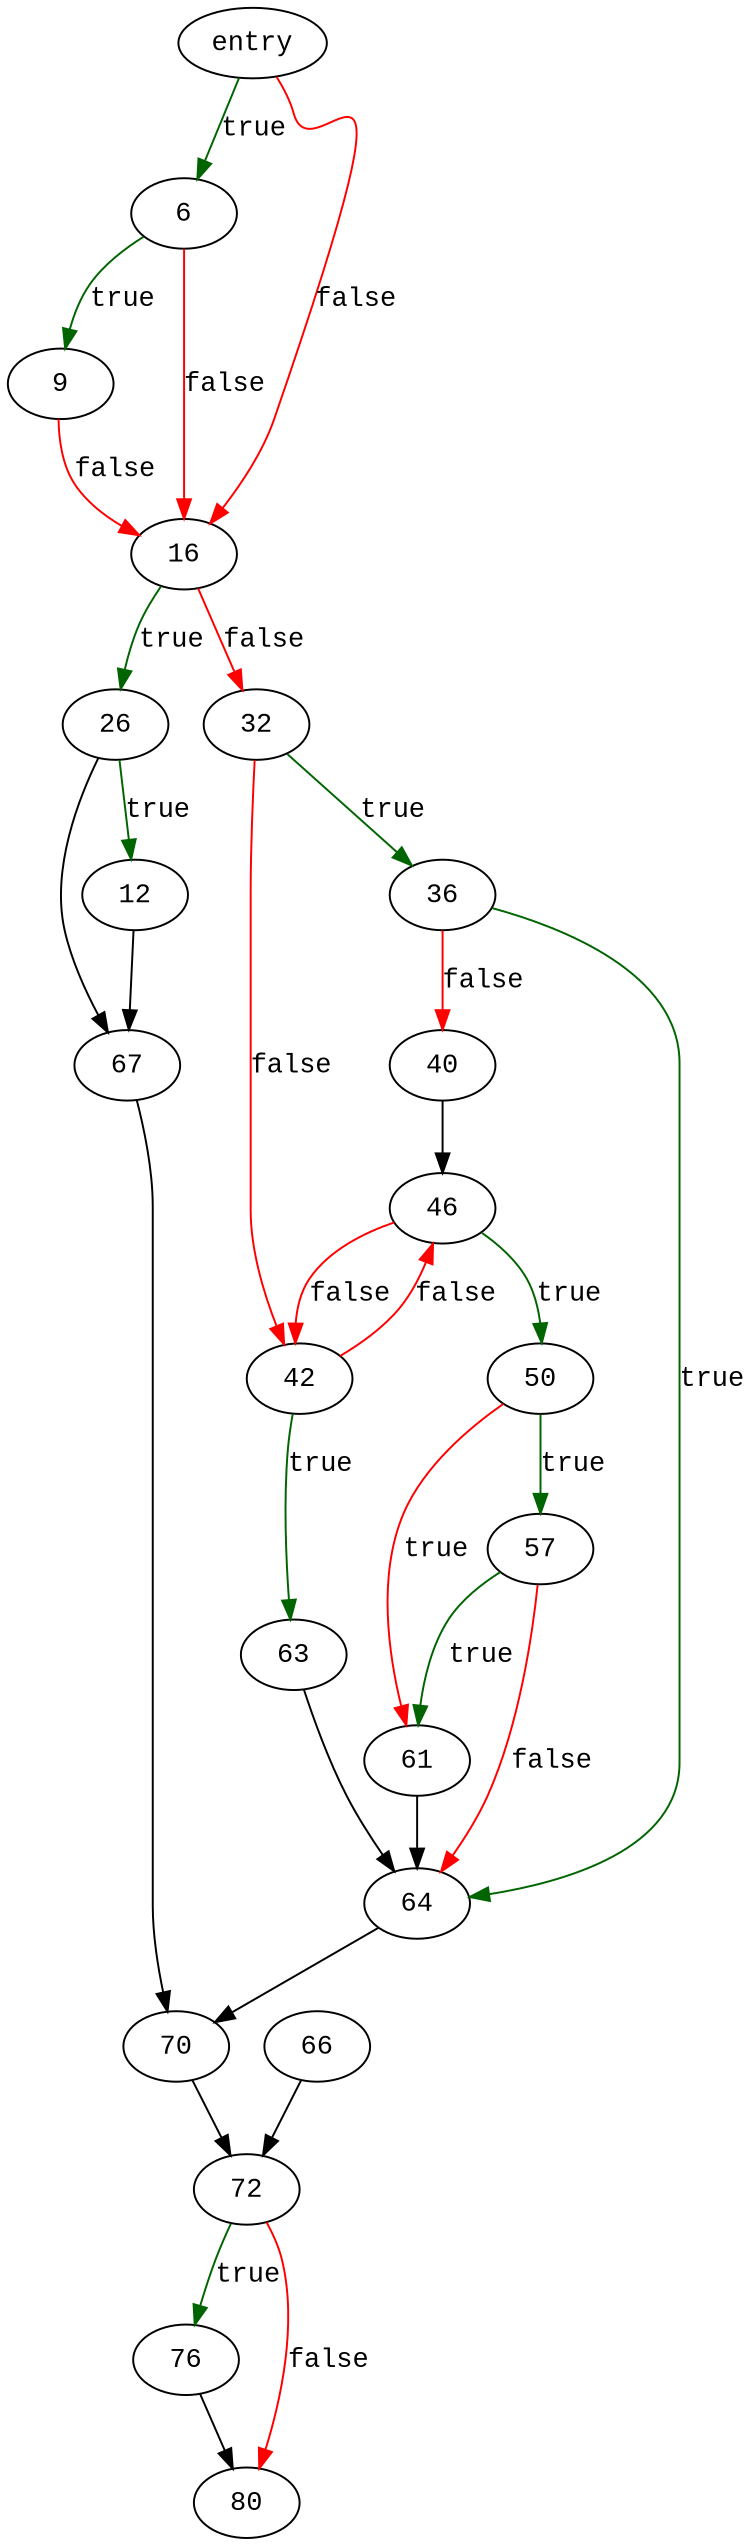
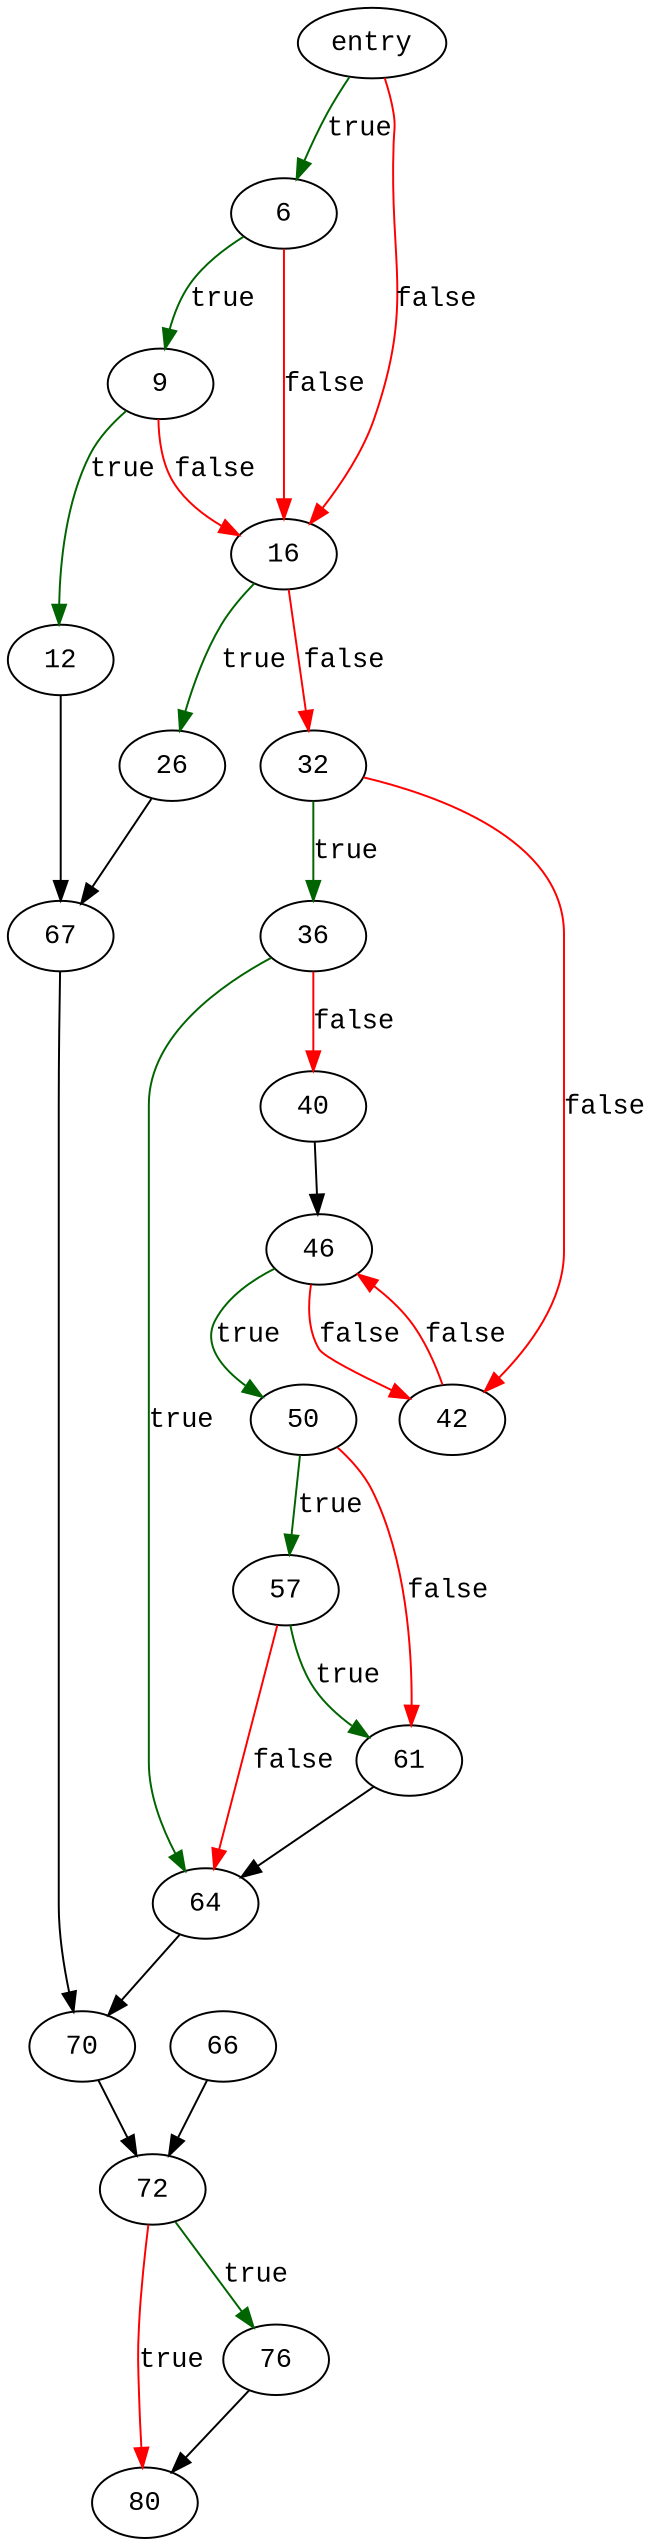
(124, 800) -> (73, 500)
(437, 1549) -> (448, 1590)
(294, 1655) -> none
(329, 2360) -> (172, 2360)
